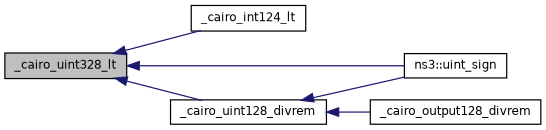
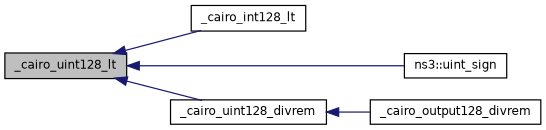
(248, 18) -> (248, 18)
(66, 66) -> (66, 66)
(359, 87) -> none
